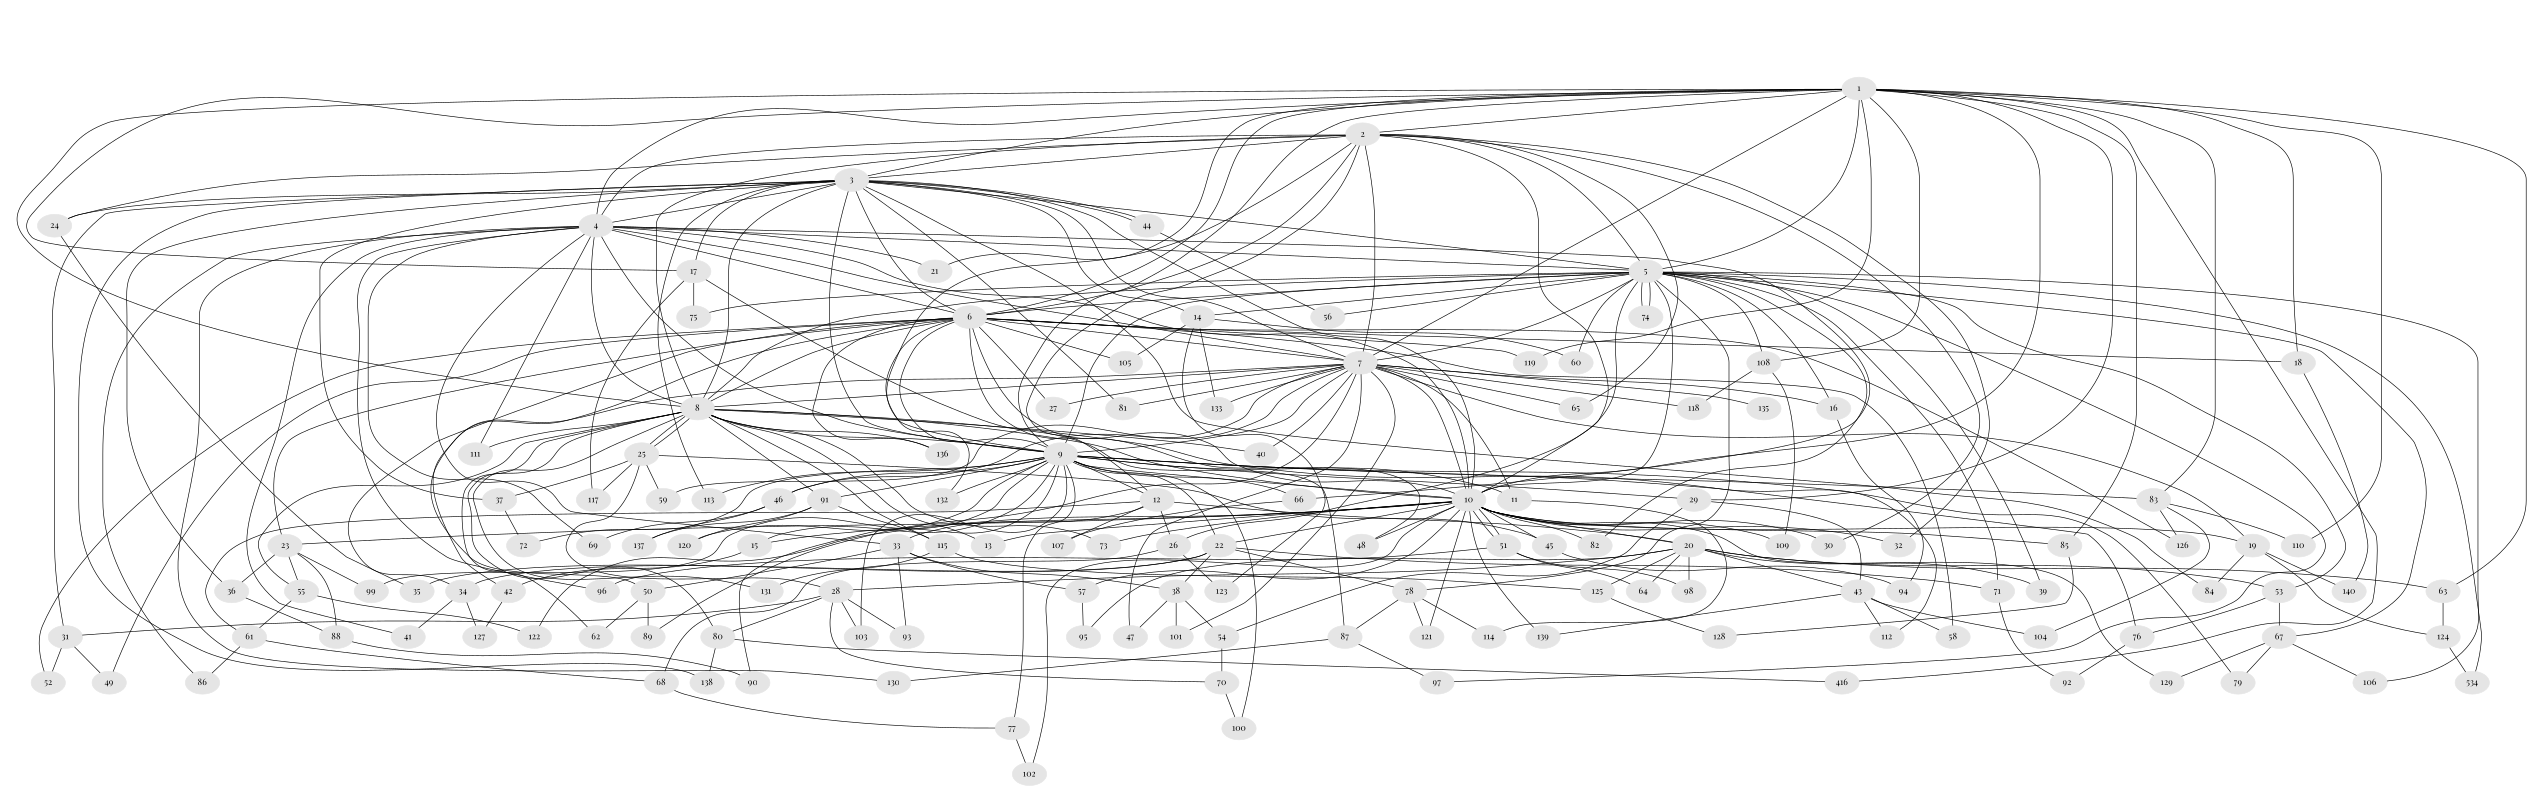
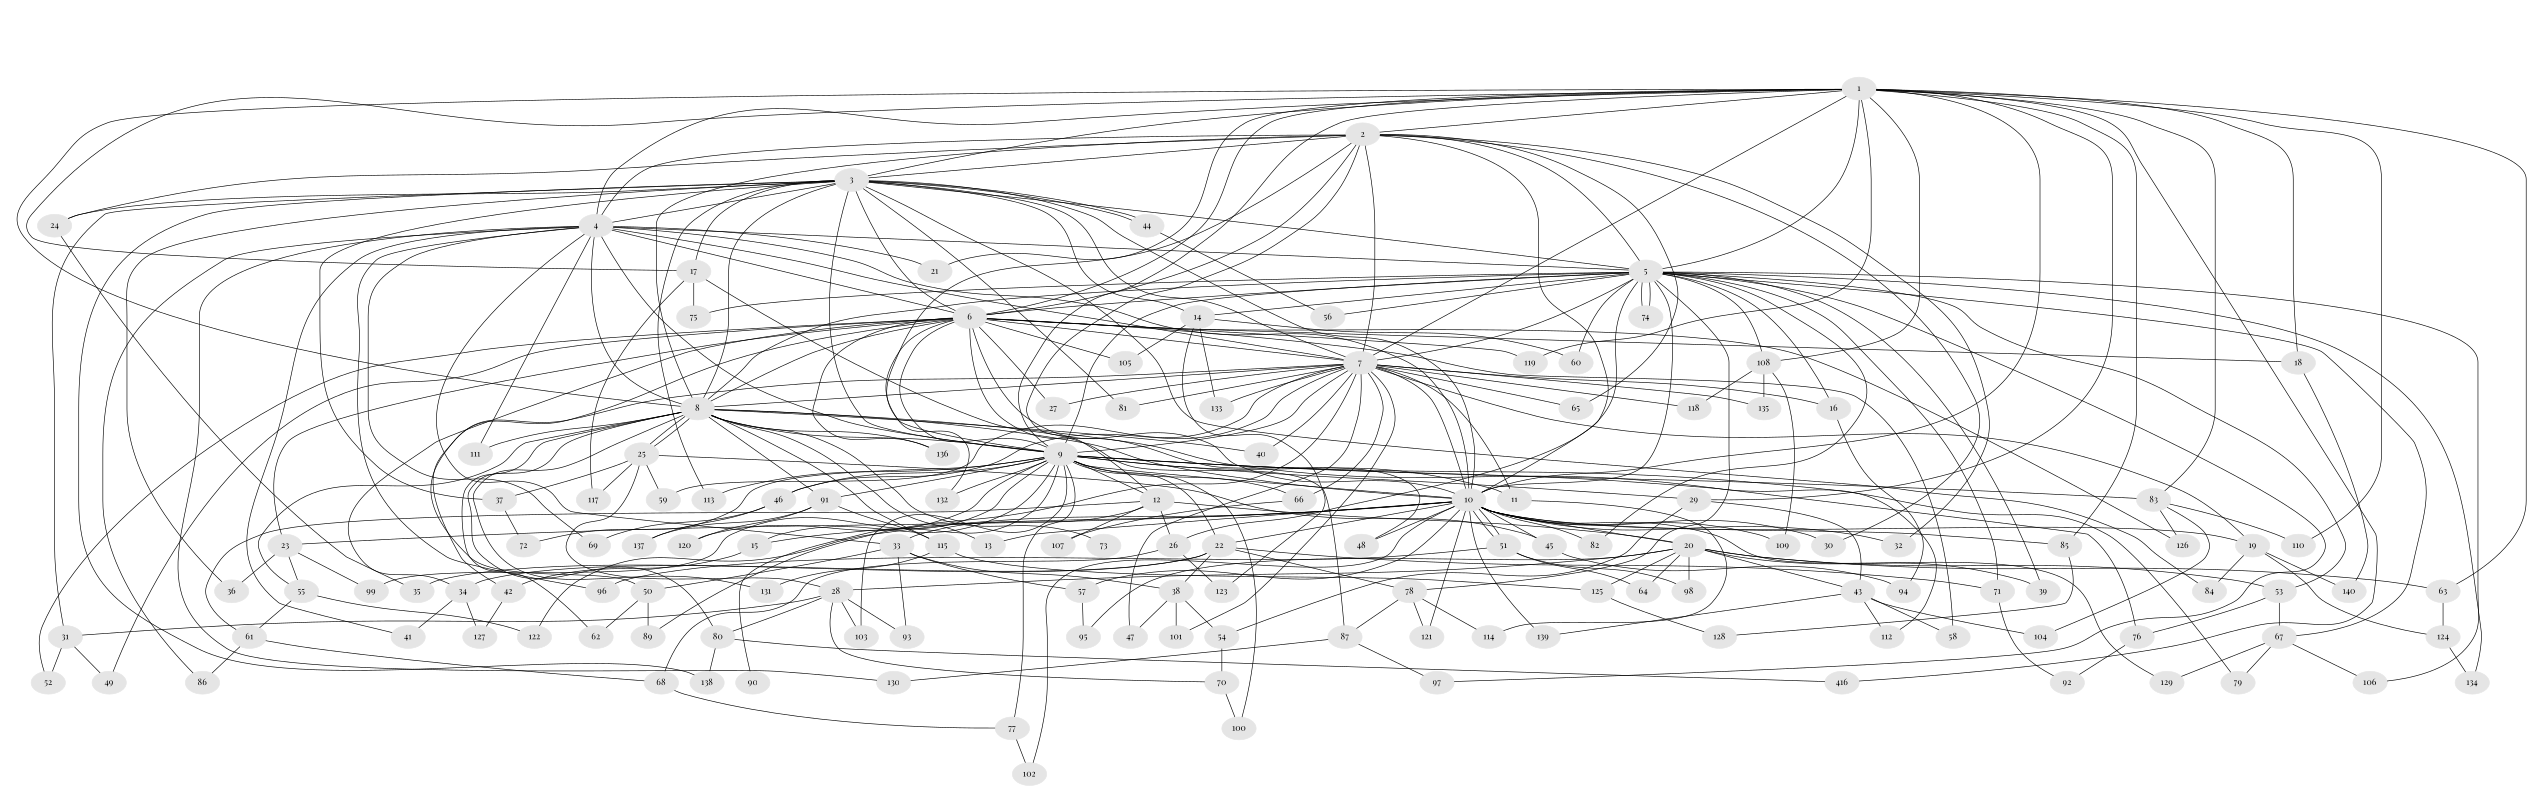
(1607, 256) -> (1371, 448)
none -> (1764, 387)
(1202, 526) -> none
(336, 637) -> none
(2472, 683) -> (2472, 683)
